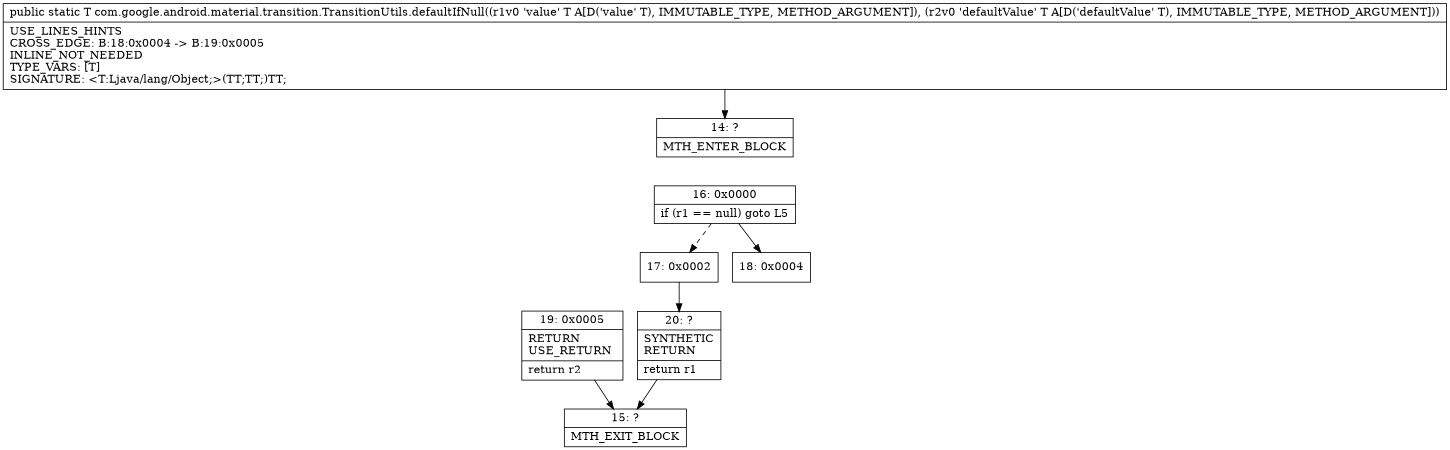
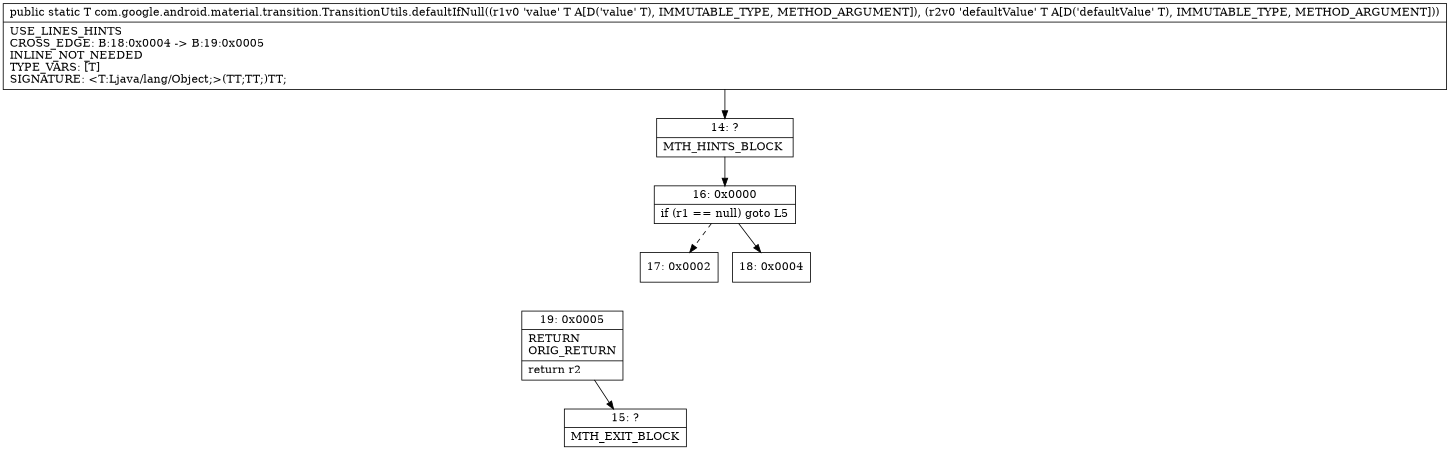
(725, 147) -> (723, 147)
none -> (725, 167)
(679, 346) -> none
(570, 351) -> (572, 351)
